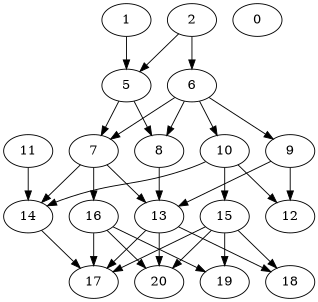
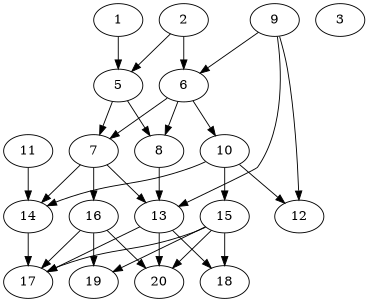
(257, 20) -> (340, 20)
(237, 116) -> (233, 50)
